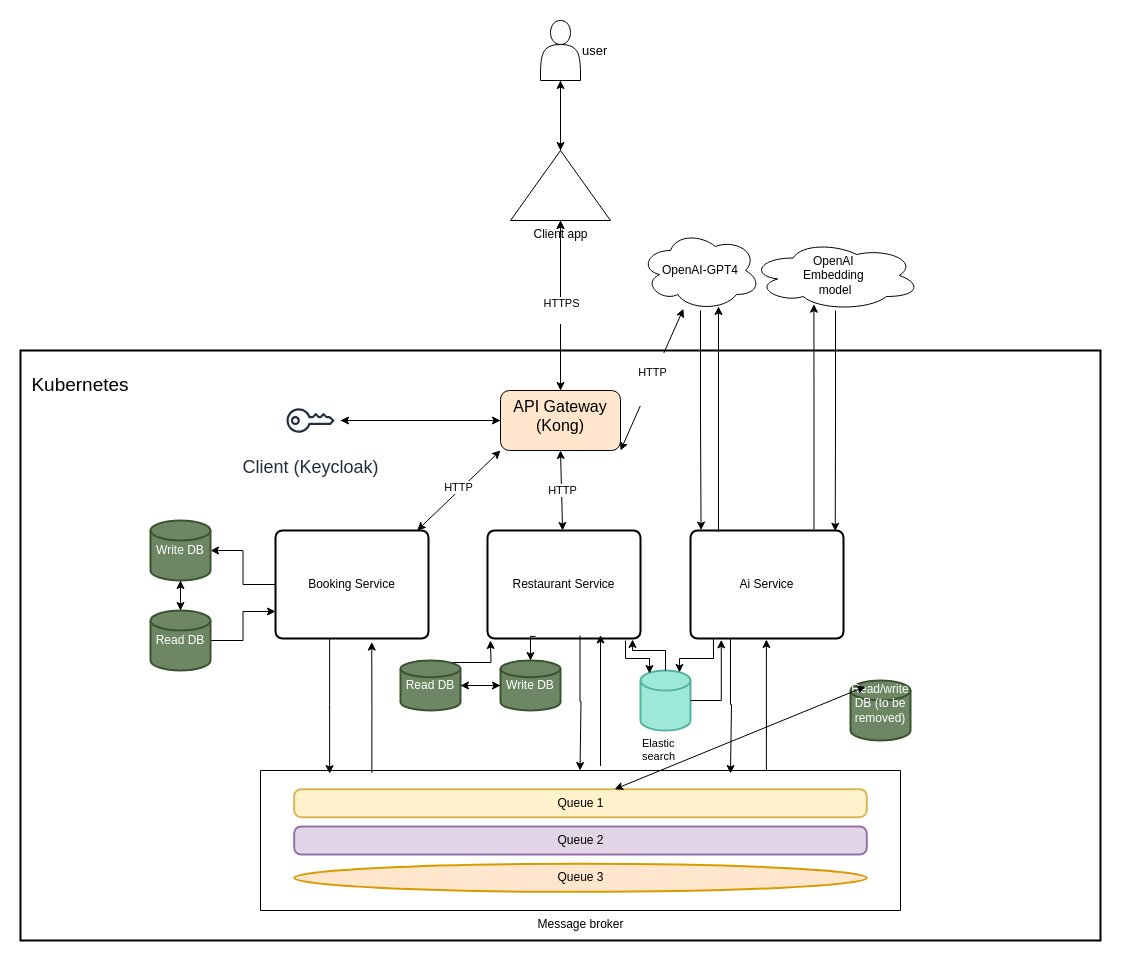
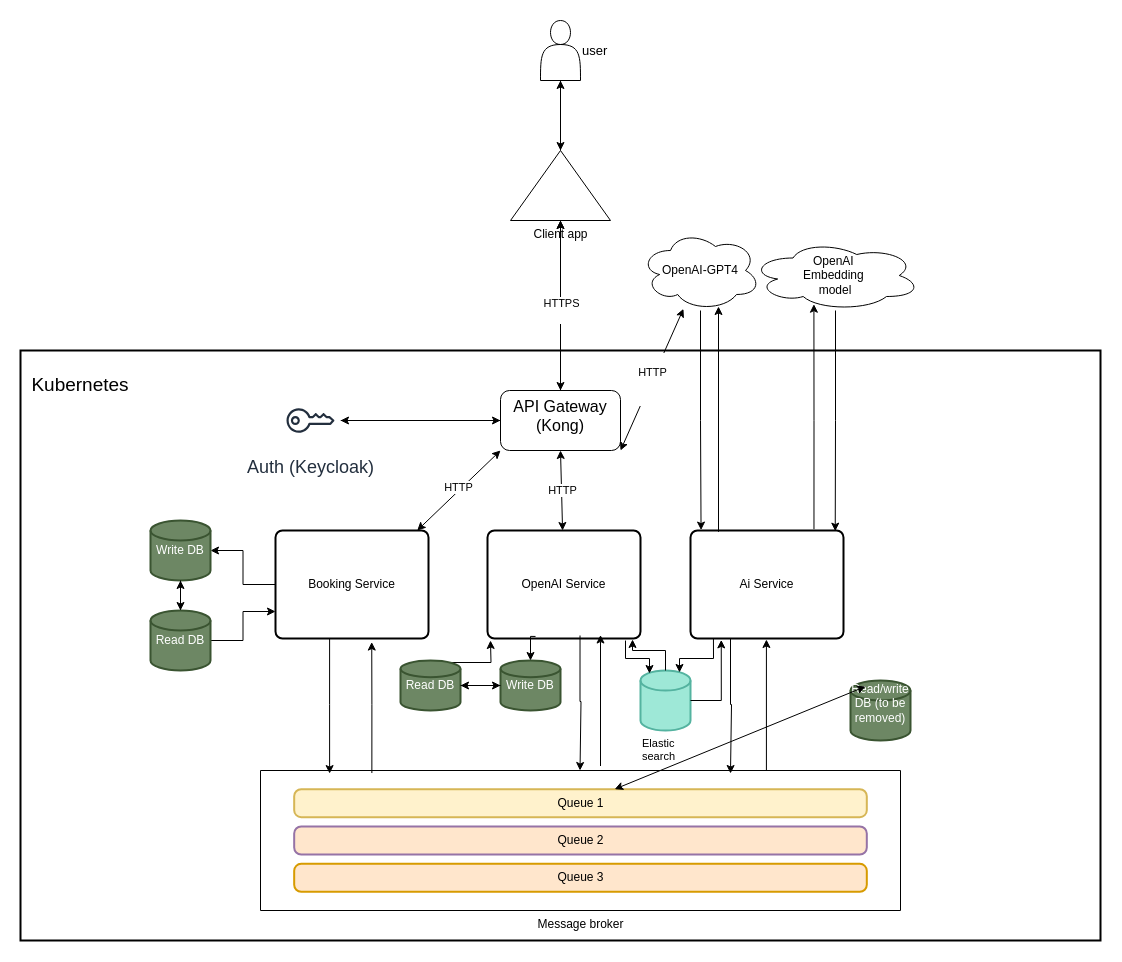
(561, 421) -> (561, 421)
(311, 468) -> (311, 468)
(564, 585) -> (564, 585)
(581, 841) -> (581, 841)
(581, 878) -> (581, 878)
